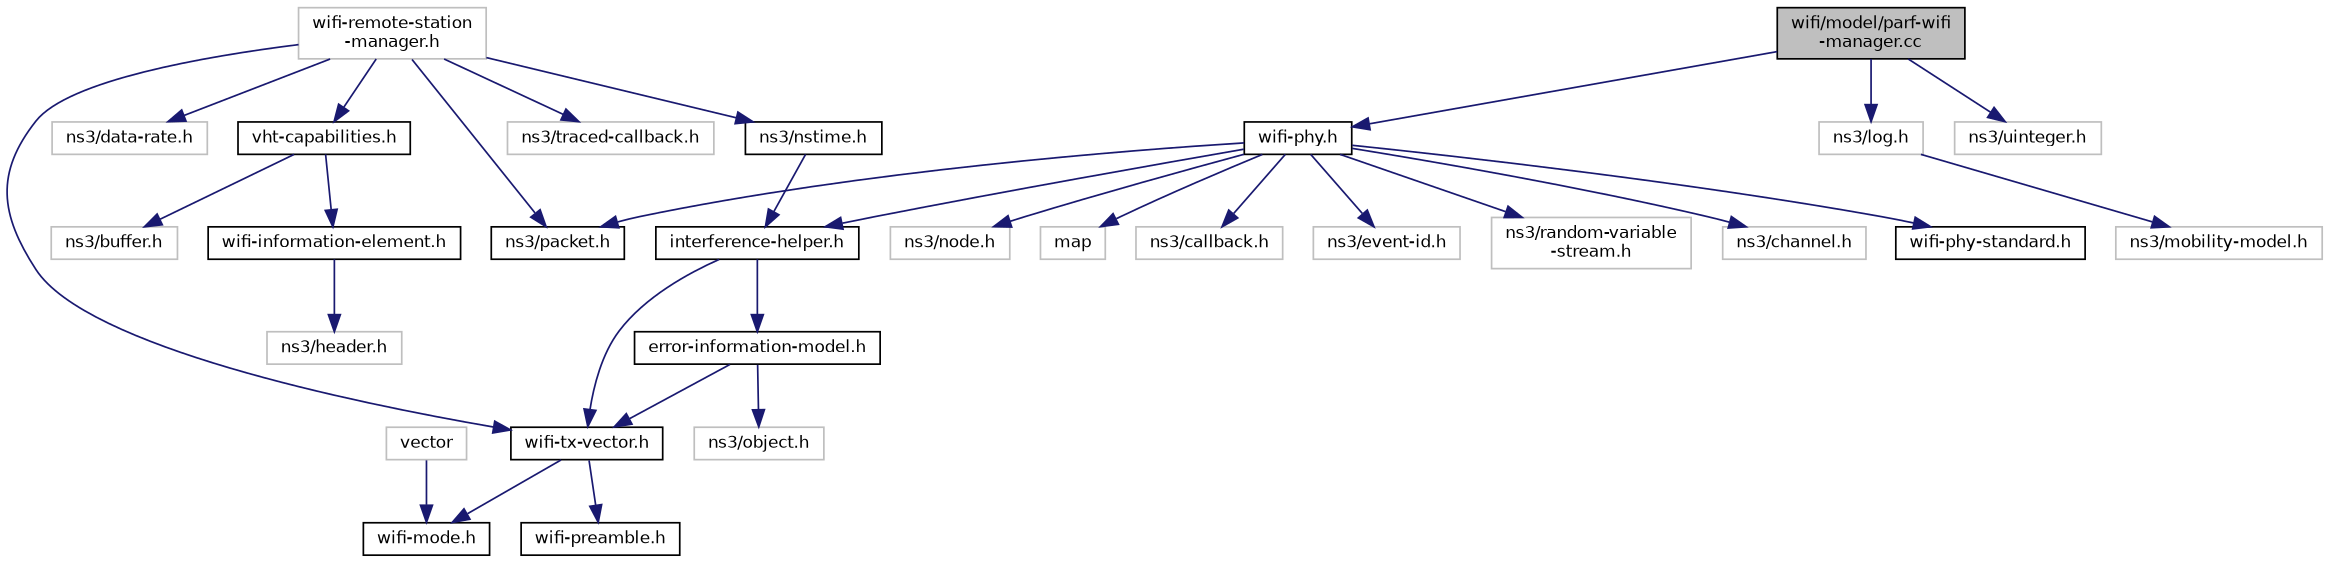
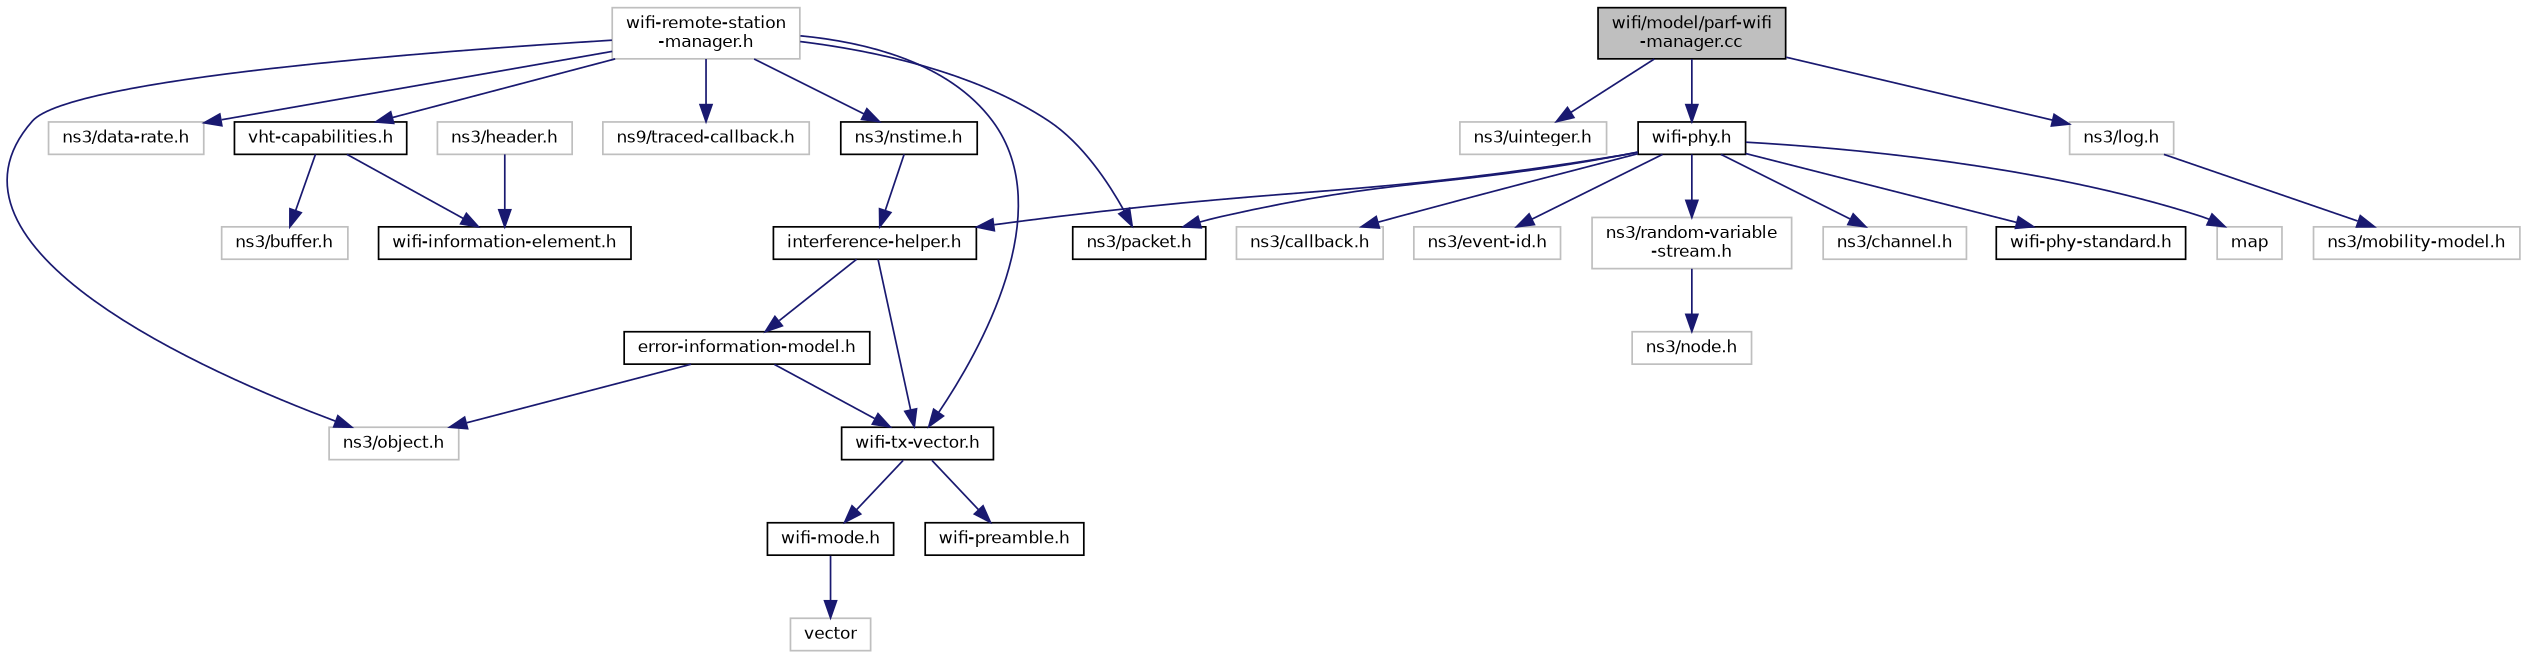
none -> (78, 101)
(611, 138) -> (706, 138)
(1127, 187) -> (1692, 291)
(334, 287) -> (505, 182)
(426, 483) -> (831, 578)
